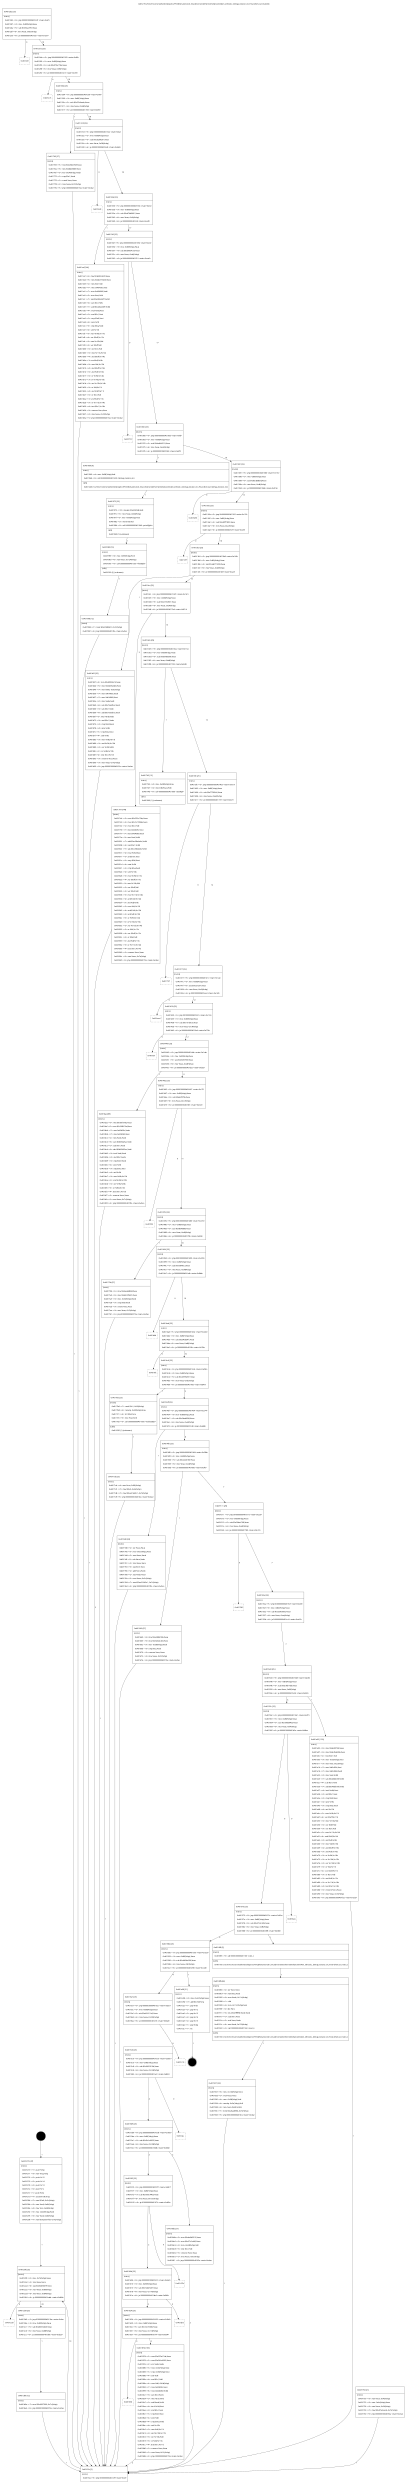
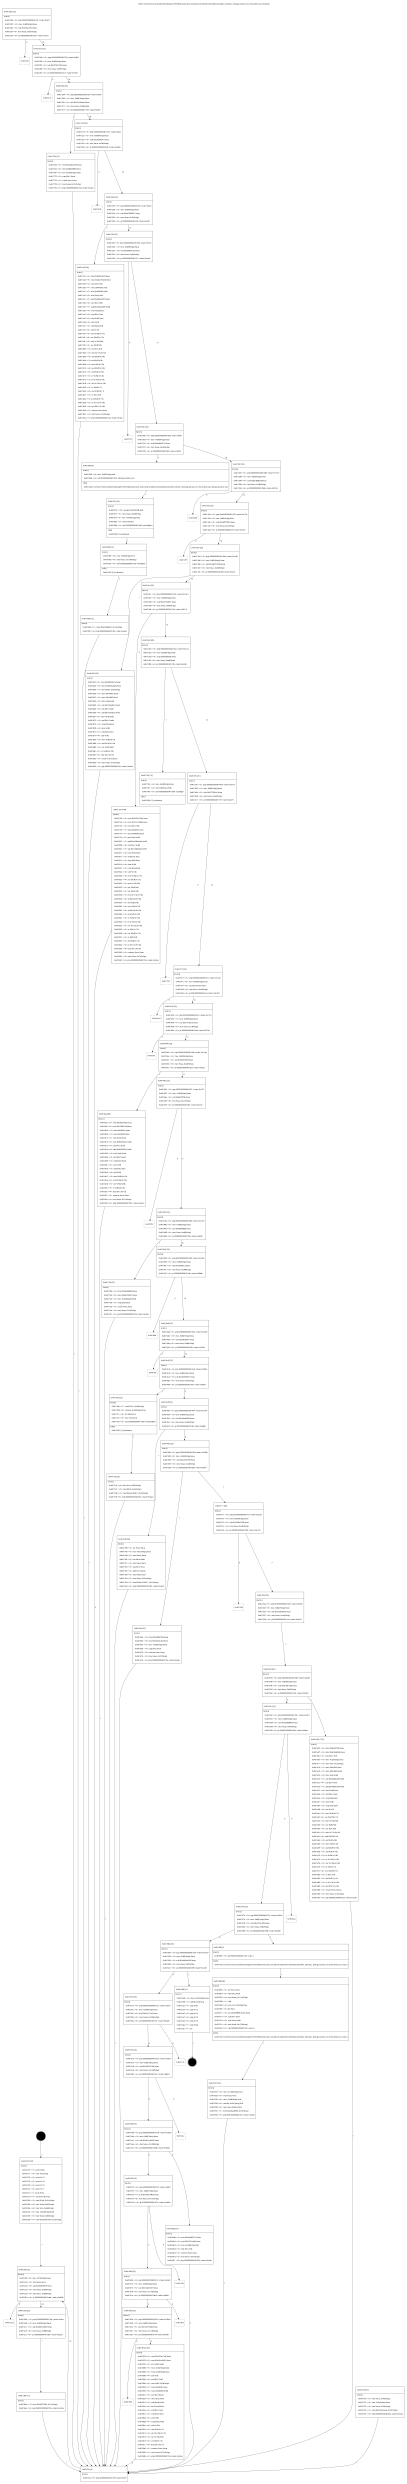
none -> (148, 2035)
